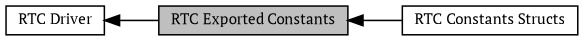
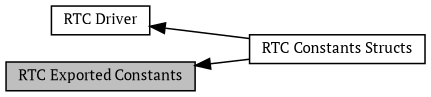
(139, 20) -> (207, 33)
